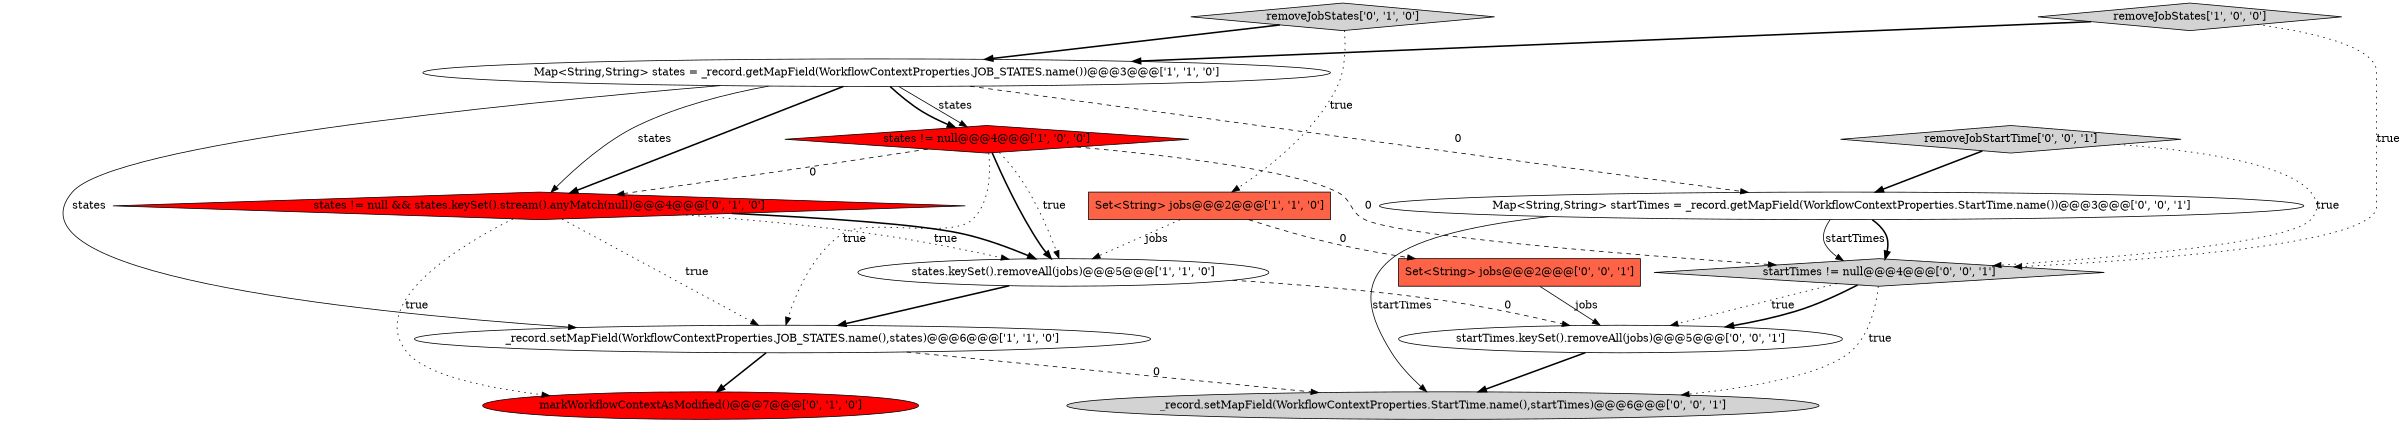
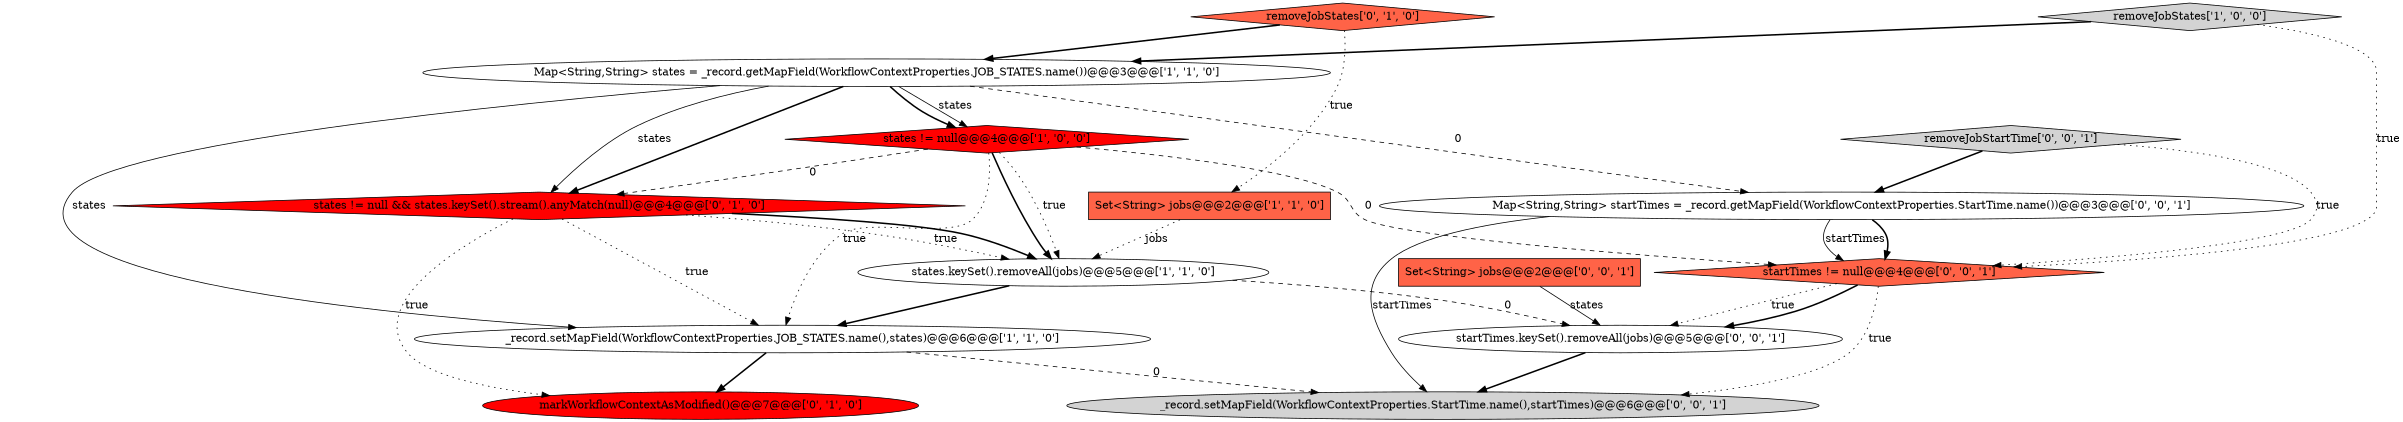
(1343, 17) -> (1343, 17)
(1327, 242) -> none
(1879, 272) -> (1879, 272)
(1587, 306) -> (1587, 306)
